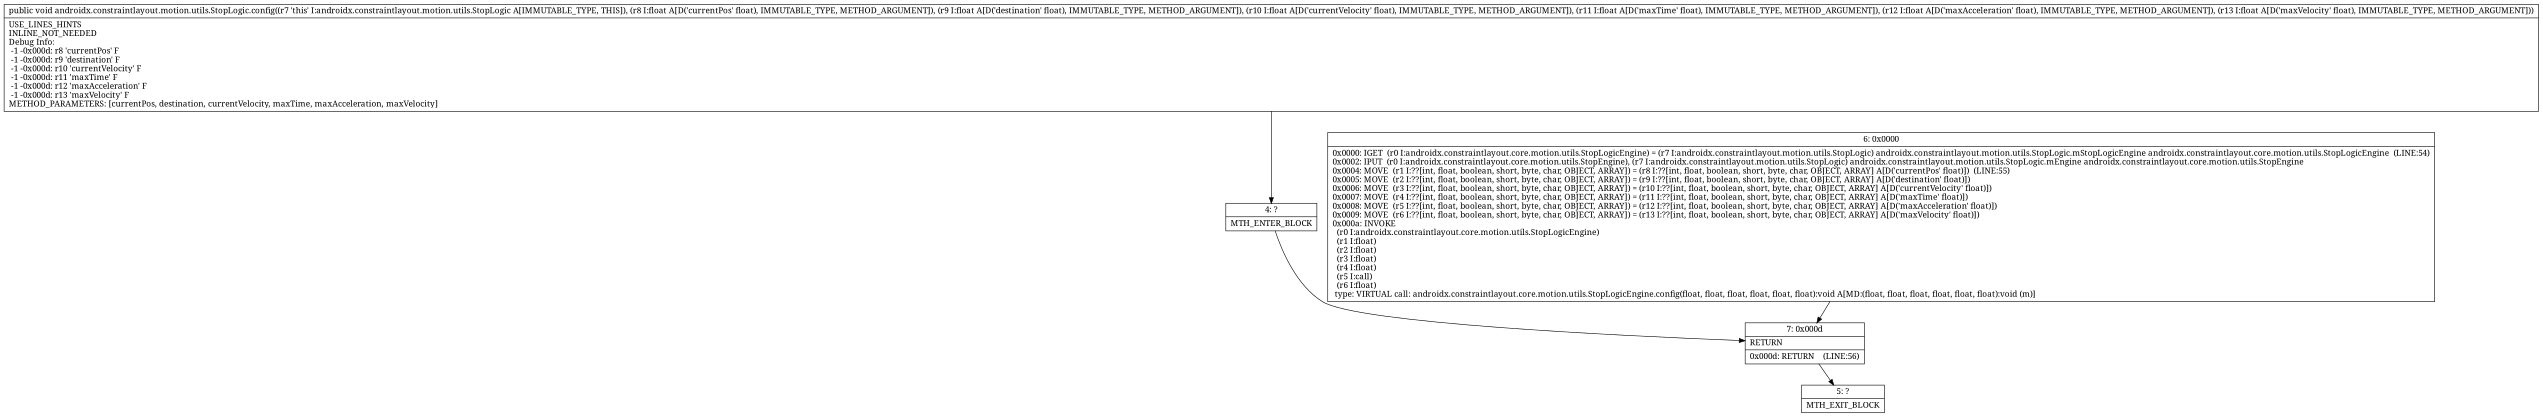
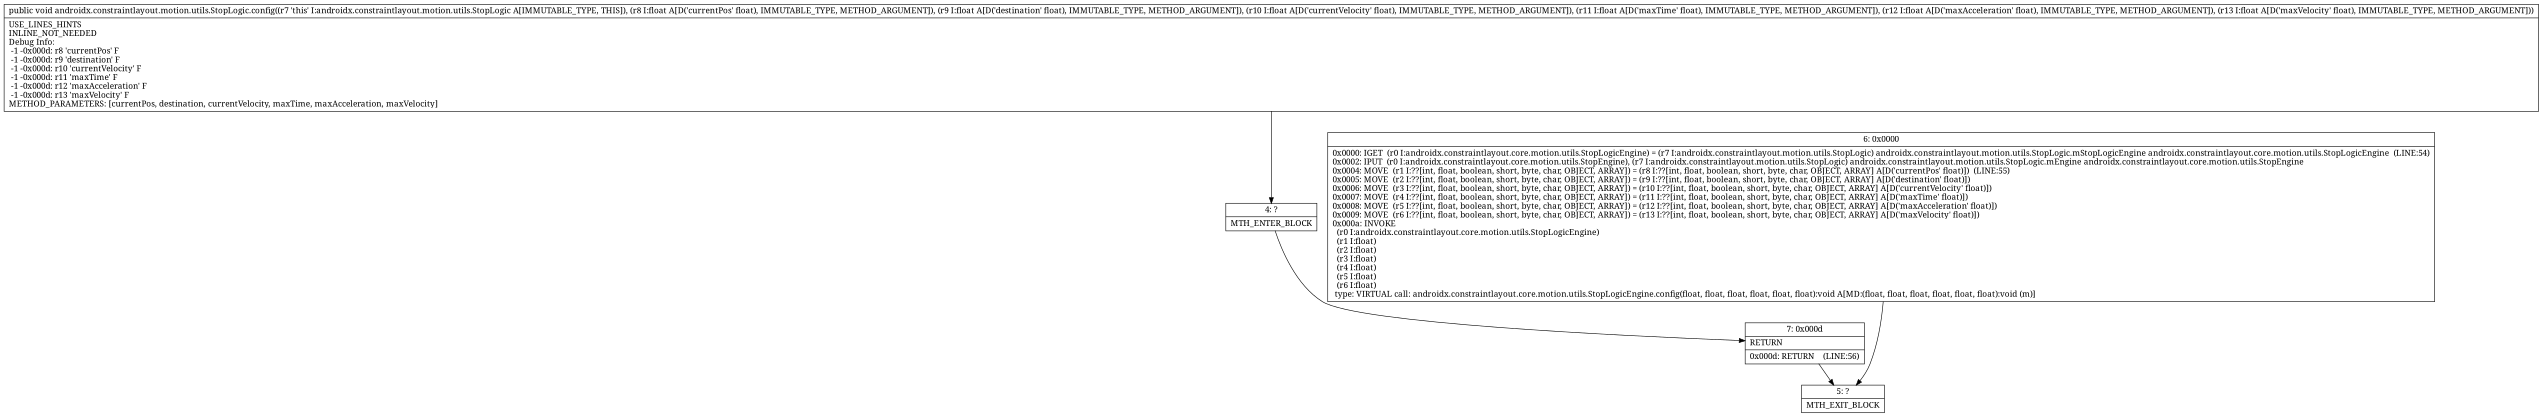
(1352, 277) -> (1354, 277)
(1825, 310) -> (1877, 343)
